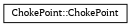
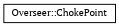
(65, 13) -> (60, 13)
